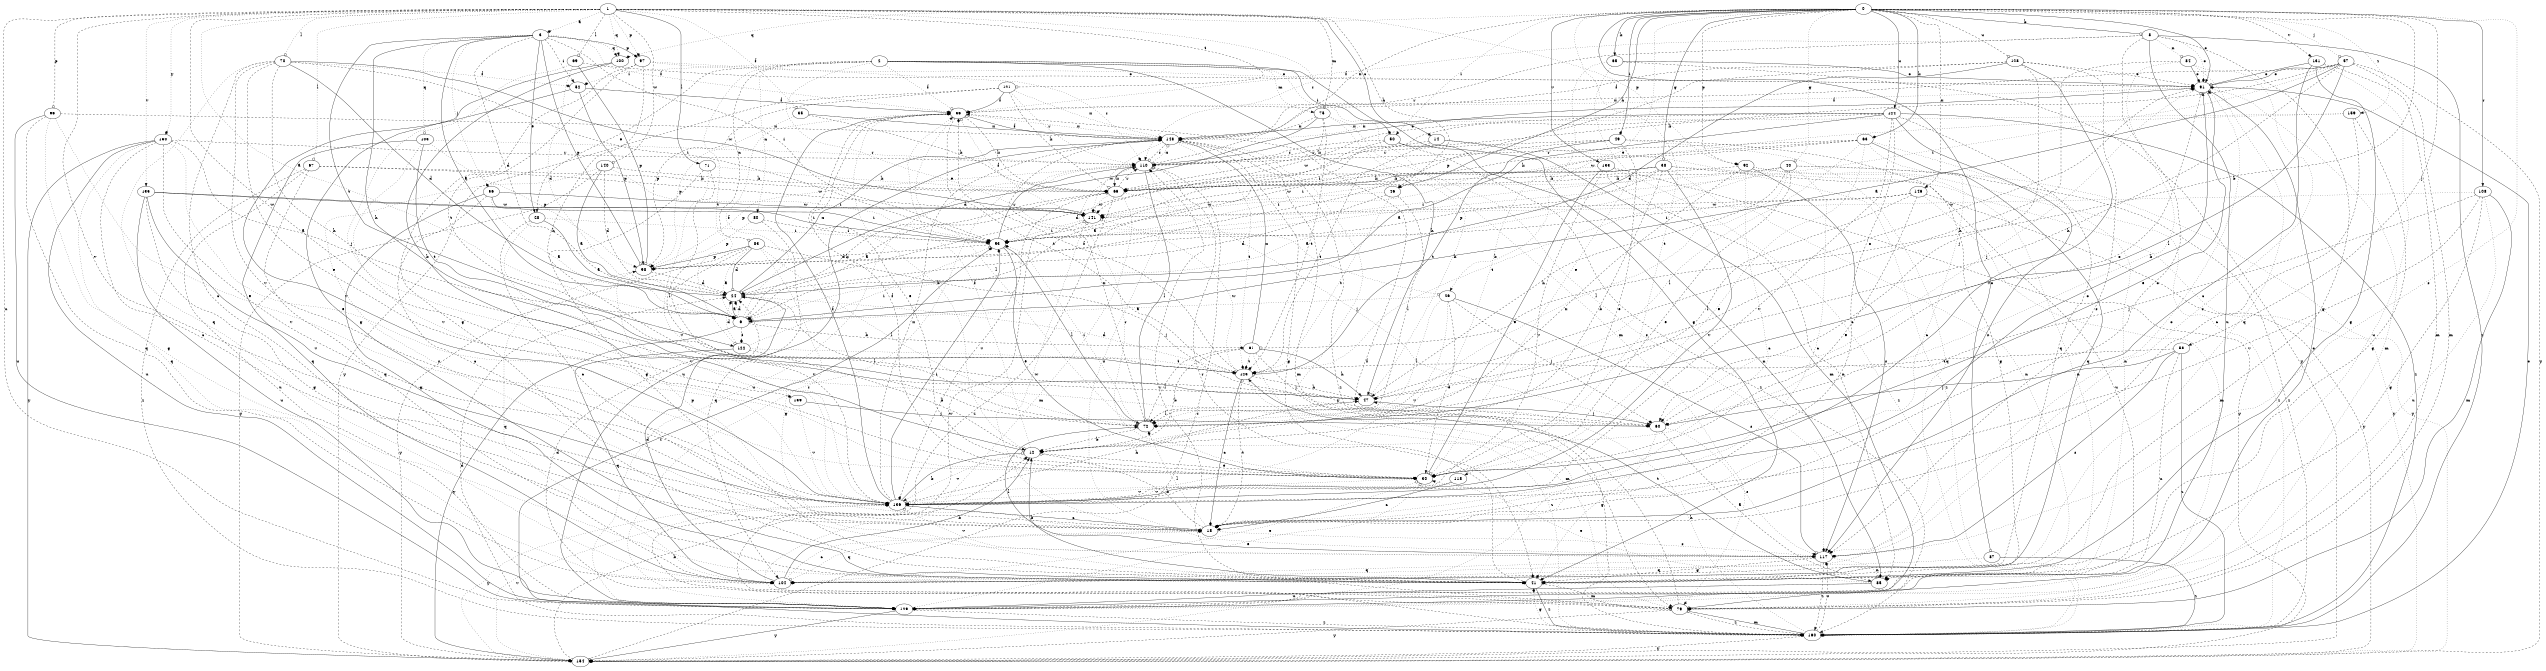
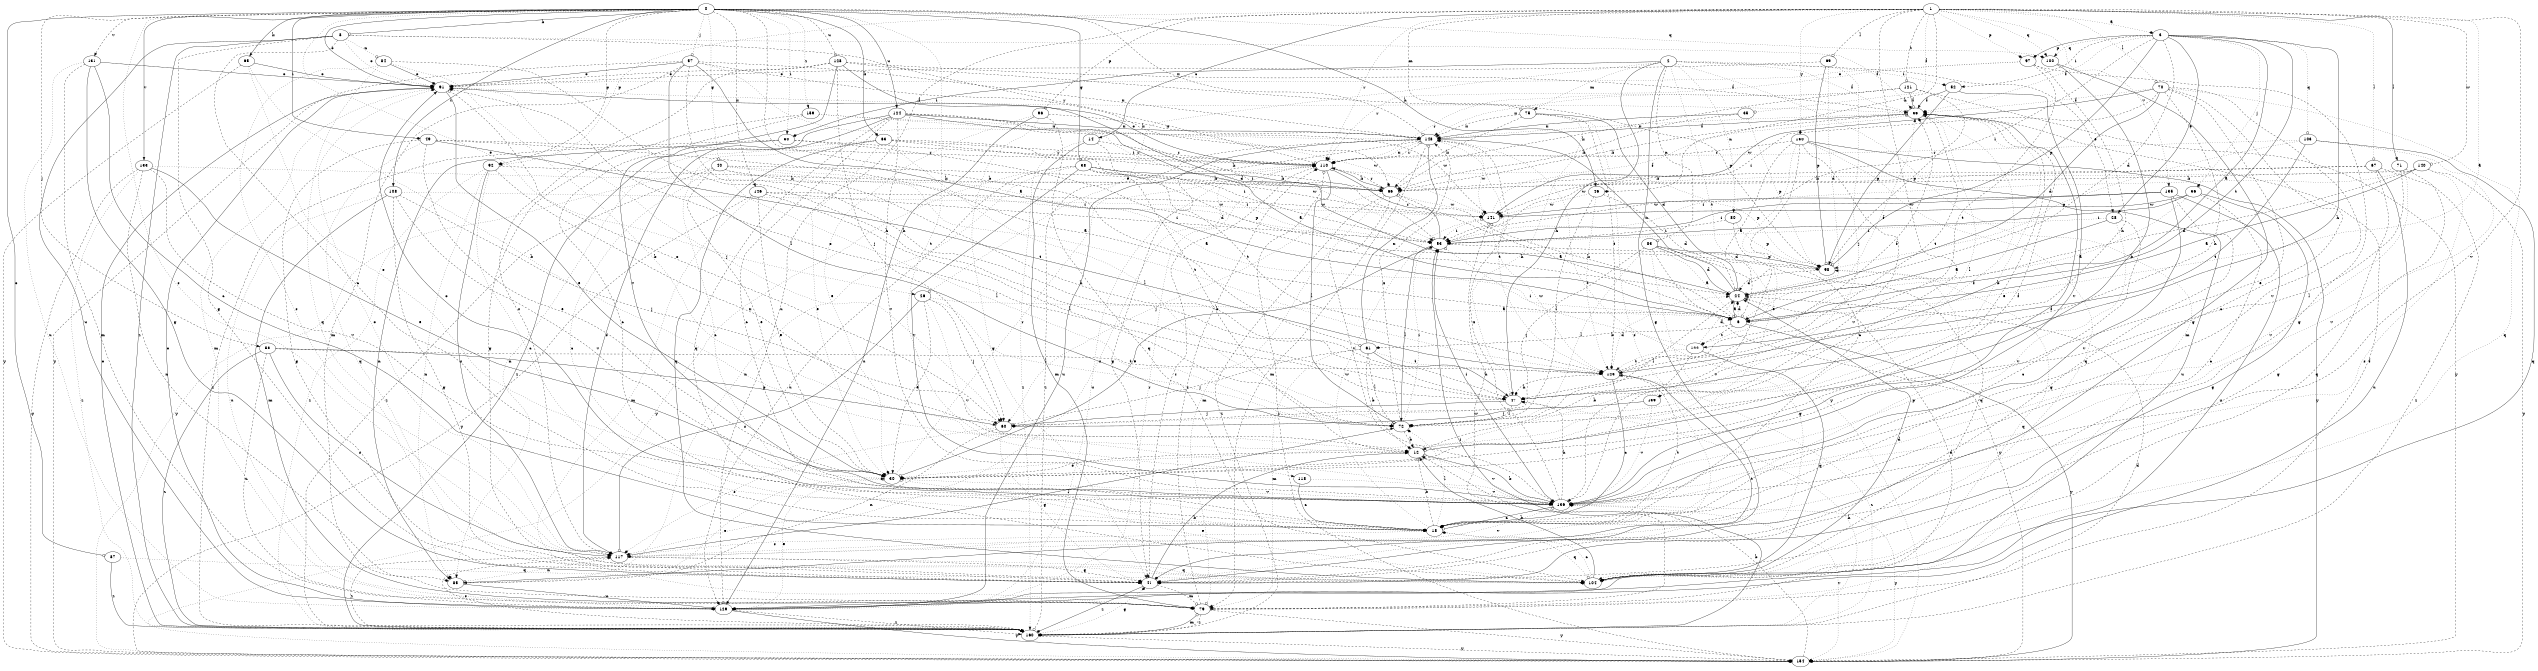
(429, 71) -> (2040, 102)
(1943, 387) -> (764, 387)
(437, 480) -> (1692, 589)
(1740, 505) -> (872, 505)
